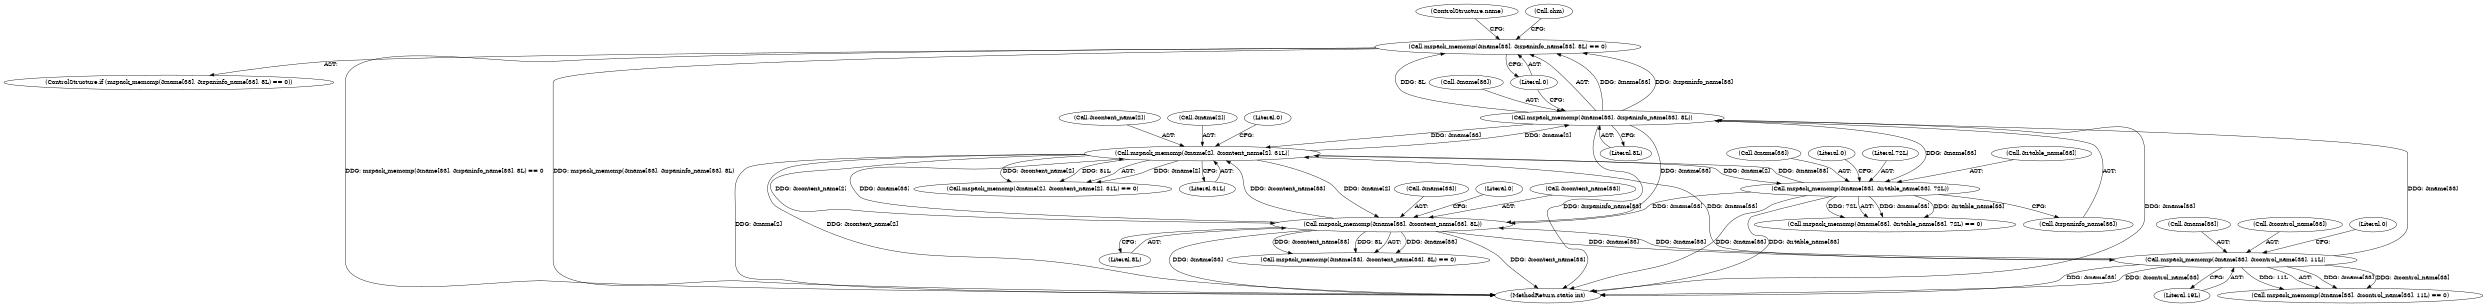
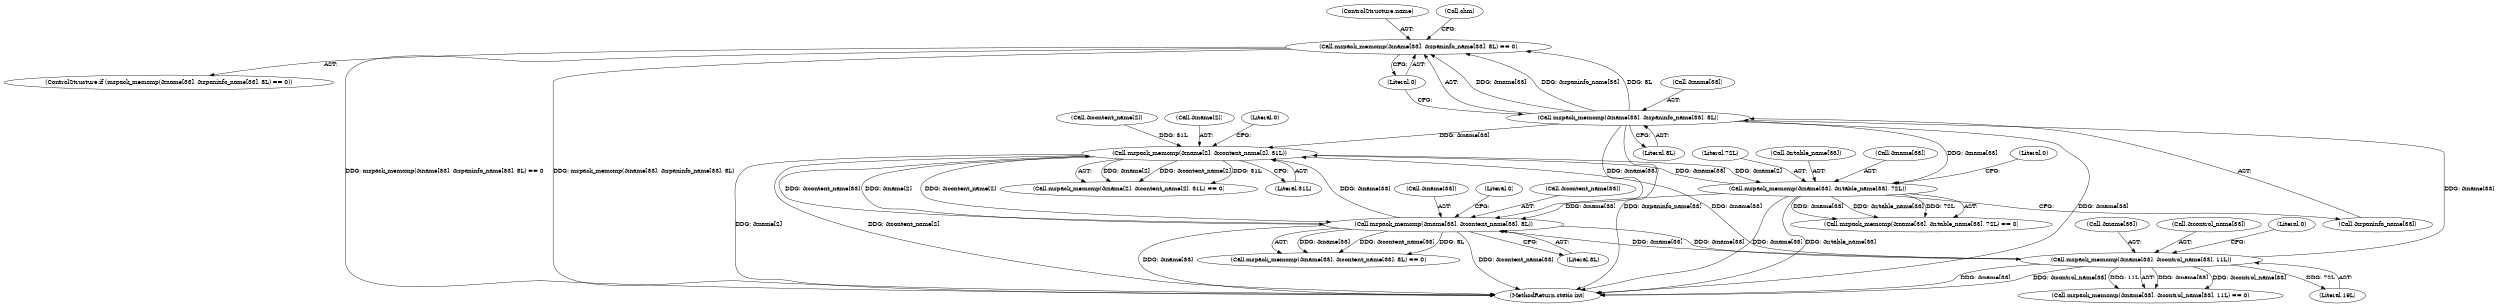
(1498, 29) -> (1408, 29)
(1170, 136) -> (1173, 136)
(1438, 143) -> none
(2218, 278) -> (2320, 278)
